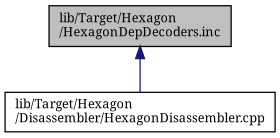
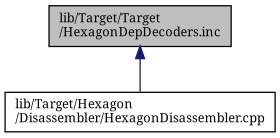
(140, 26) -> (140, 26)
